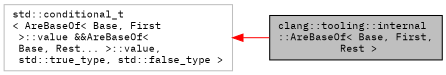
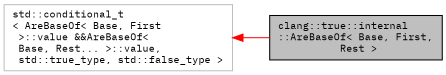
(356, 38) -> (356, 38)
